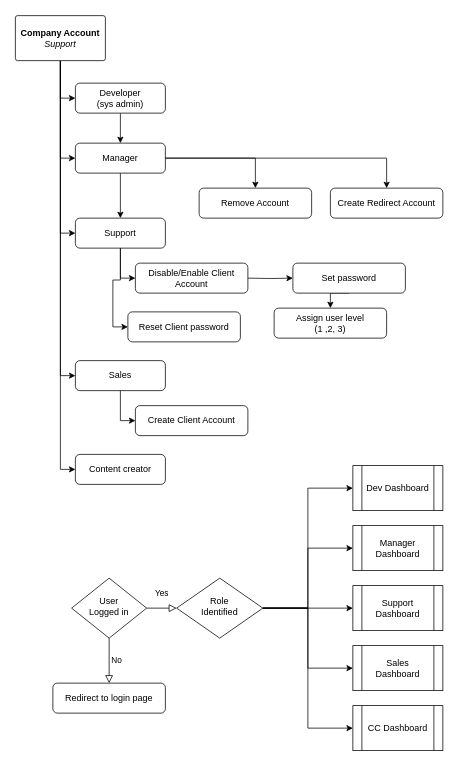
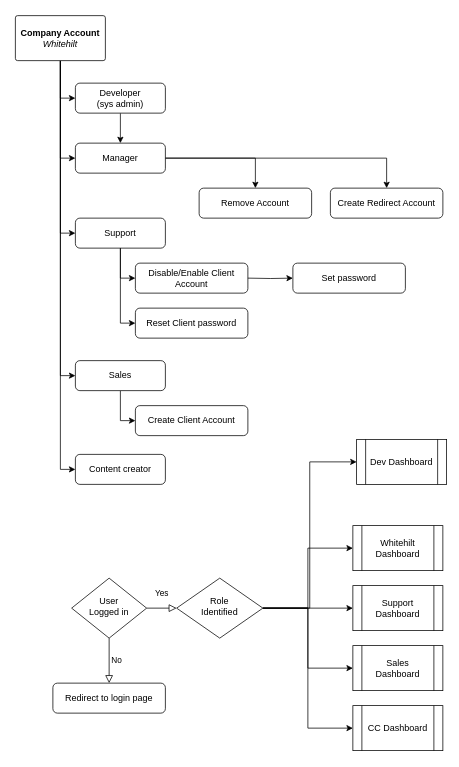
(60, 38) -> (60, 38)
(120, 193) -> none
(330, 297) -> none
(330, 323) -> none
(184, 327) -> (192, 323)
(398, 488) -> (402, 462)
(398, 548) -> (398, 548)
